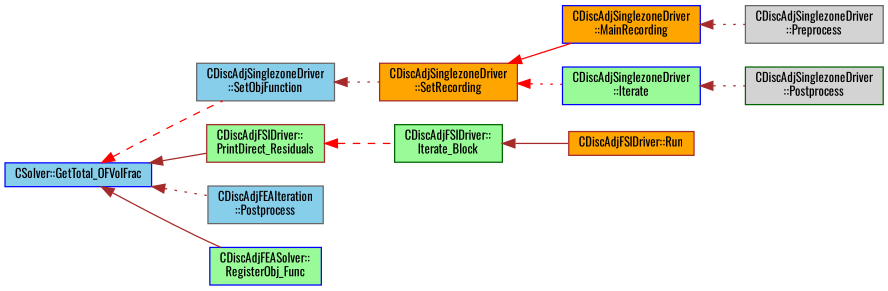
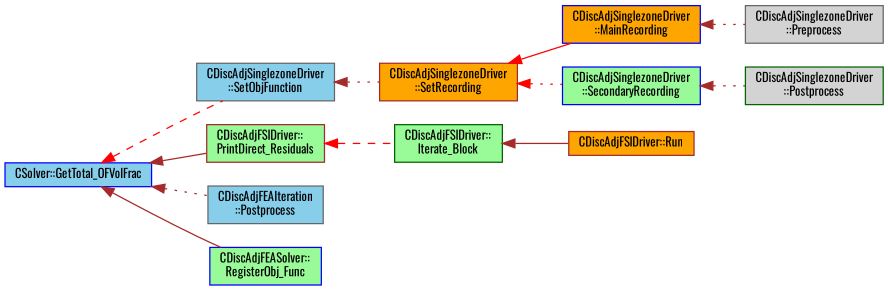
(631, 86) -> (631, 86)
